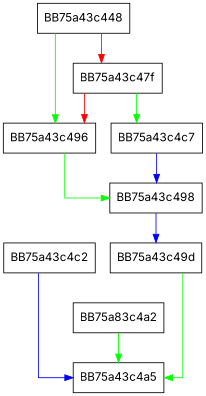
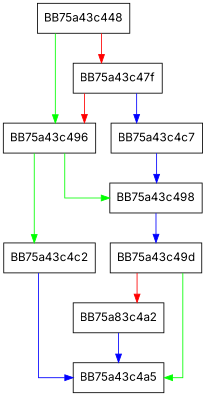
(137, 104) -> (137, 104)
none -> (34, 194)
none -> (137, 284)
(119, 343) -> (119, 343)
